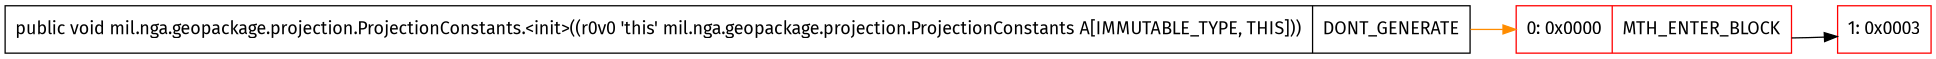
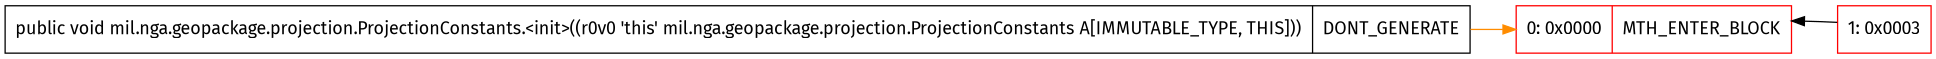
(1808, 38) -> (1821, 22)
